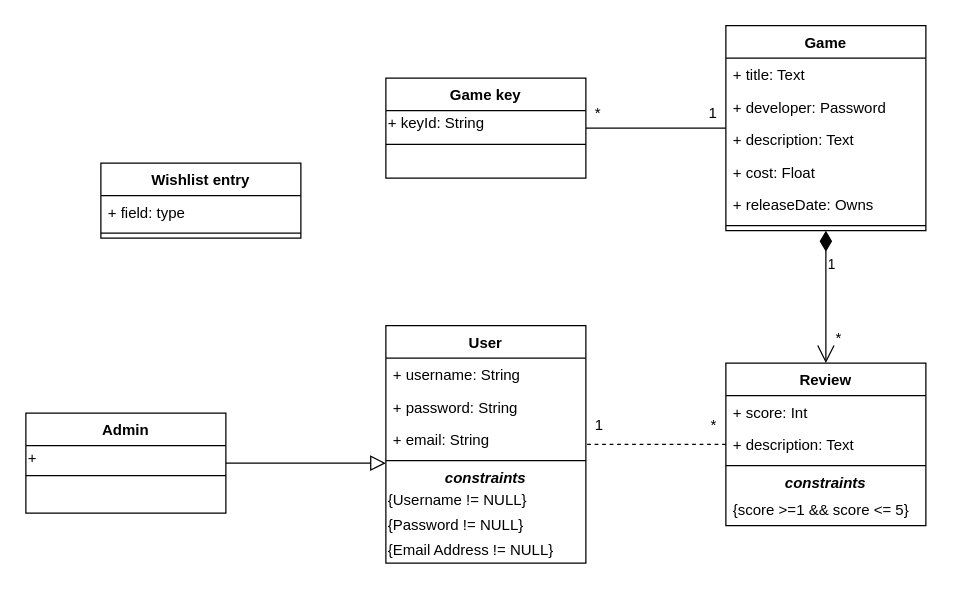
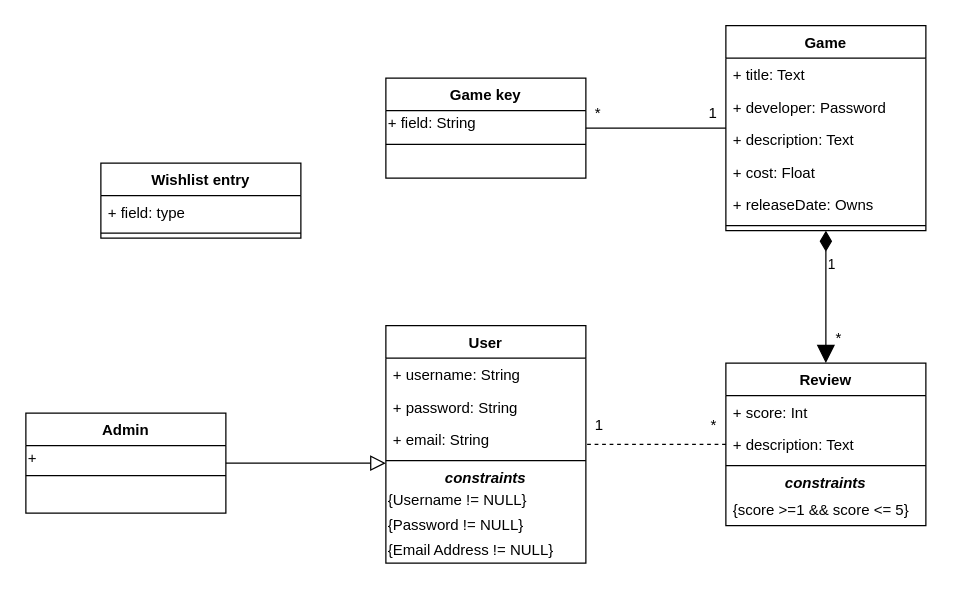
(443, 123) -> (439, 123)
(826, 351) -> (826, 344)
